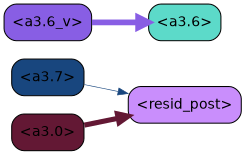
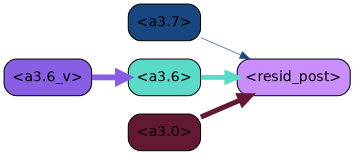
none -> (214, 77)
